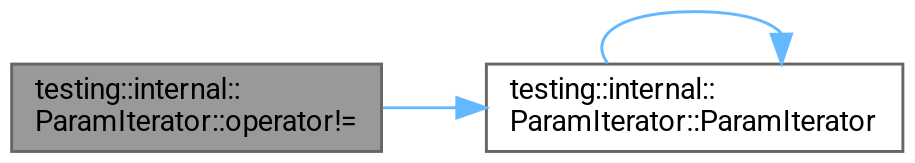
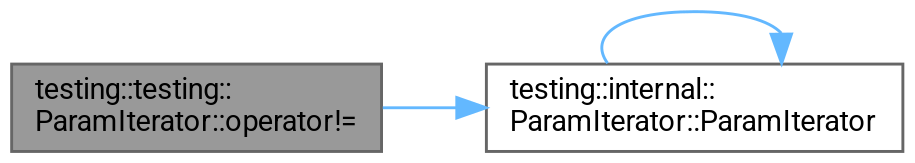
(197, 108) -> (197, 108)
